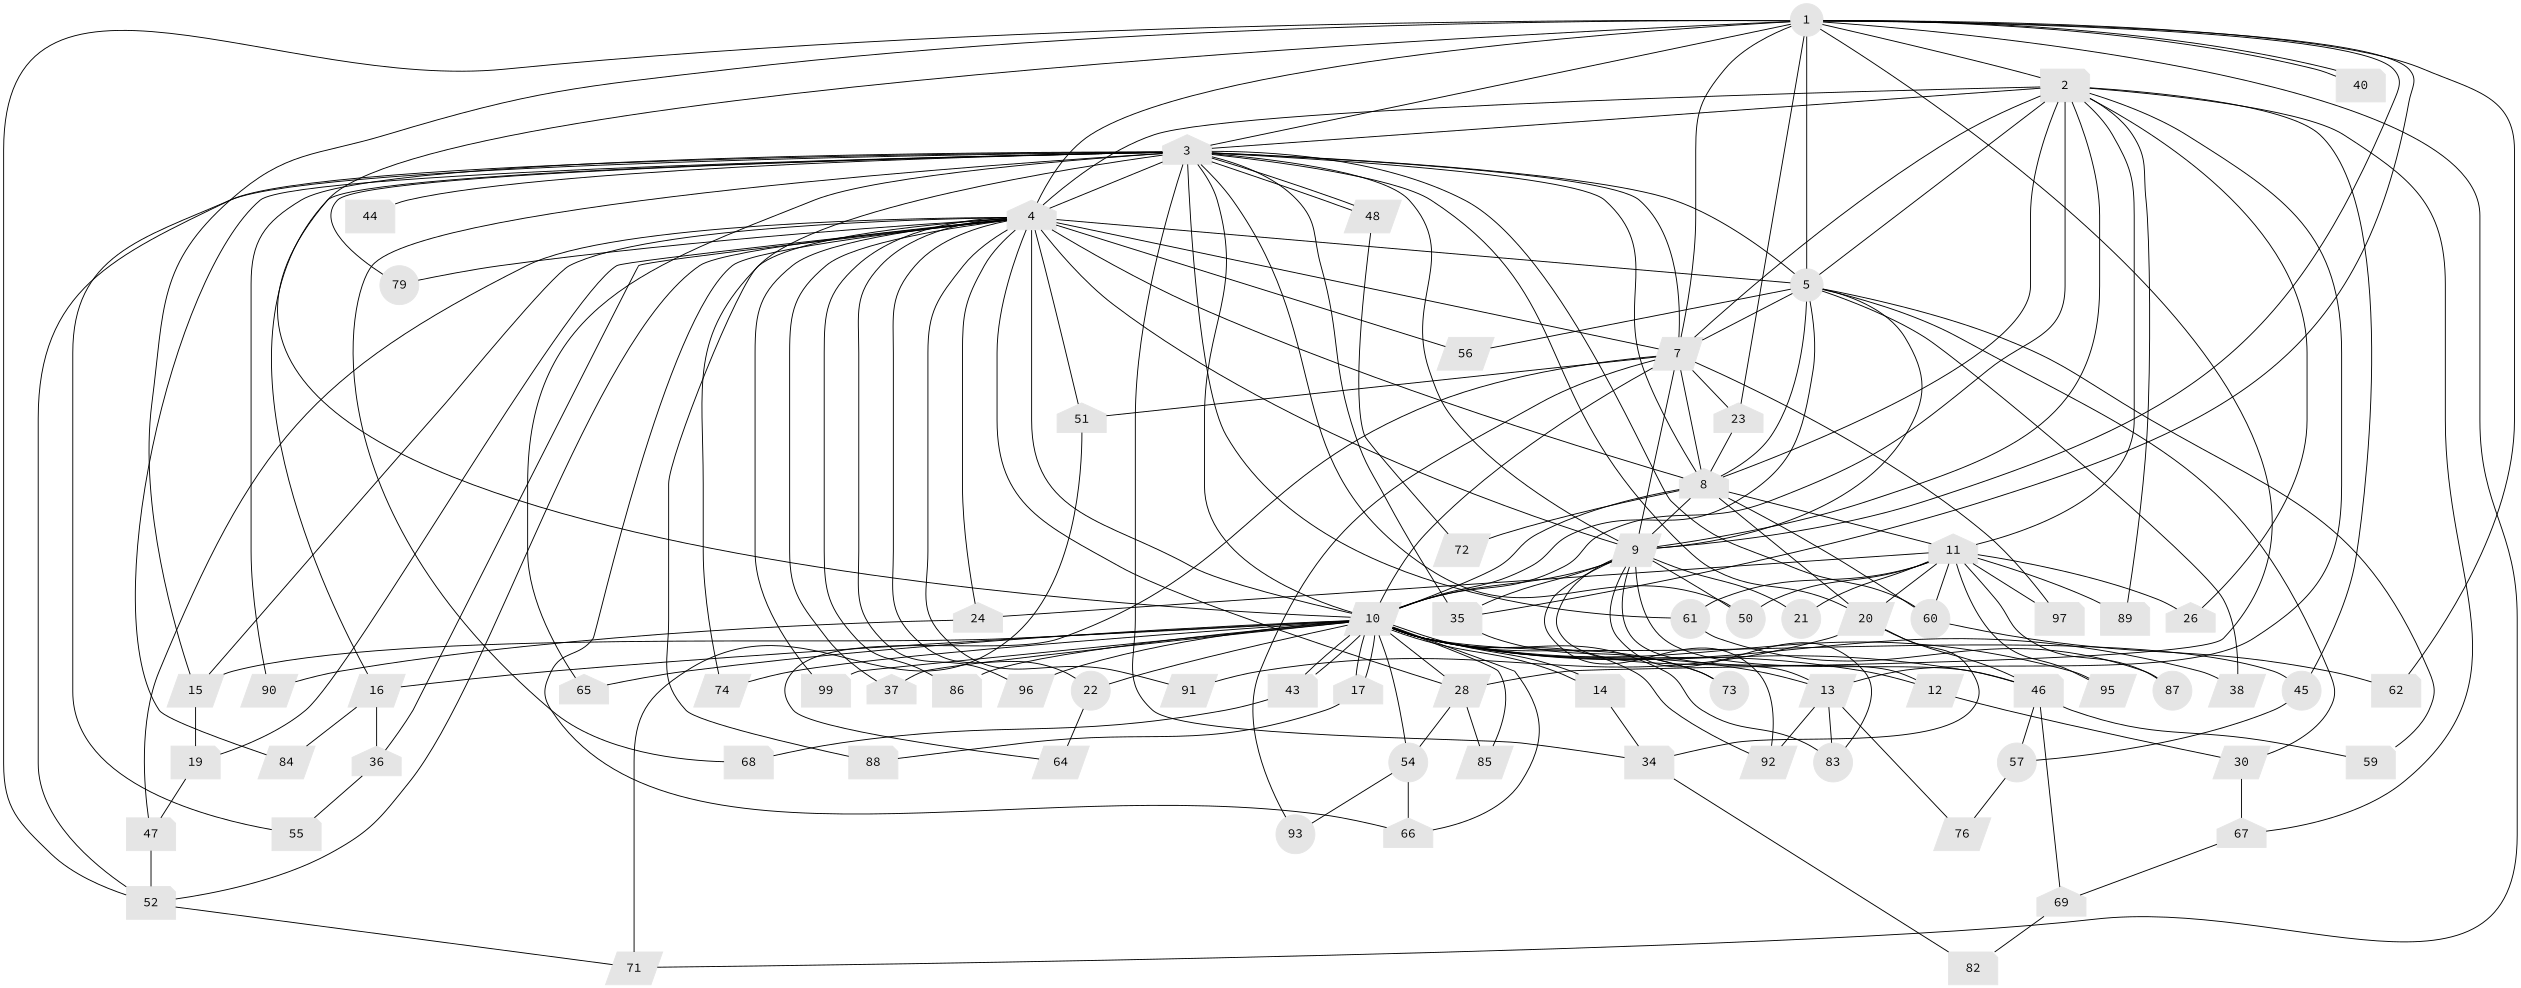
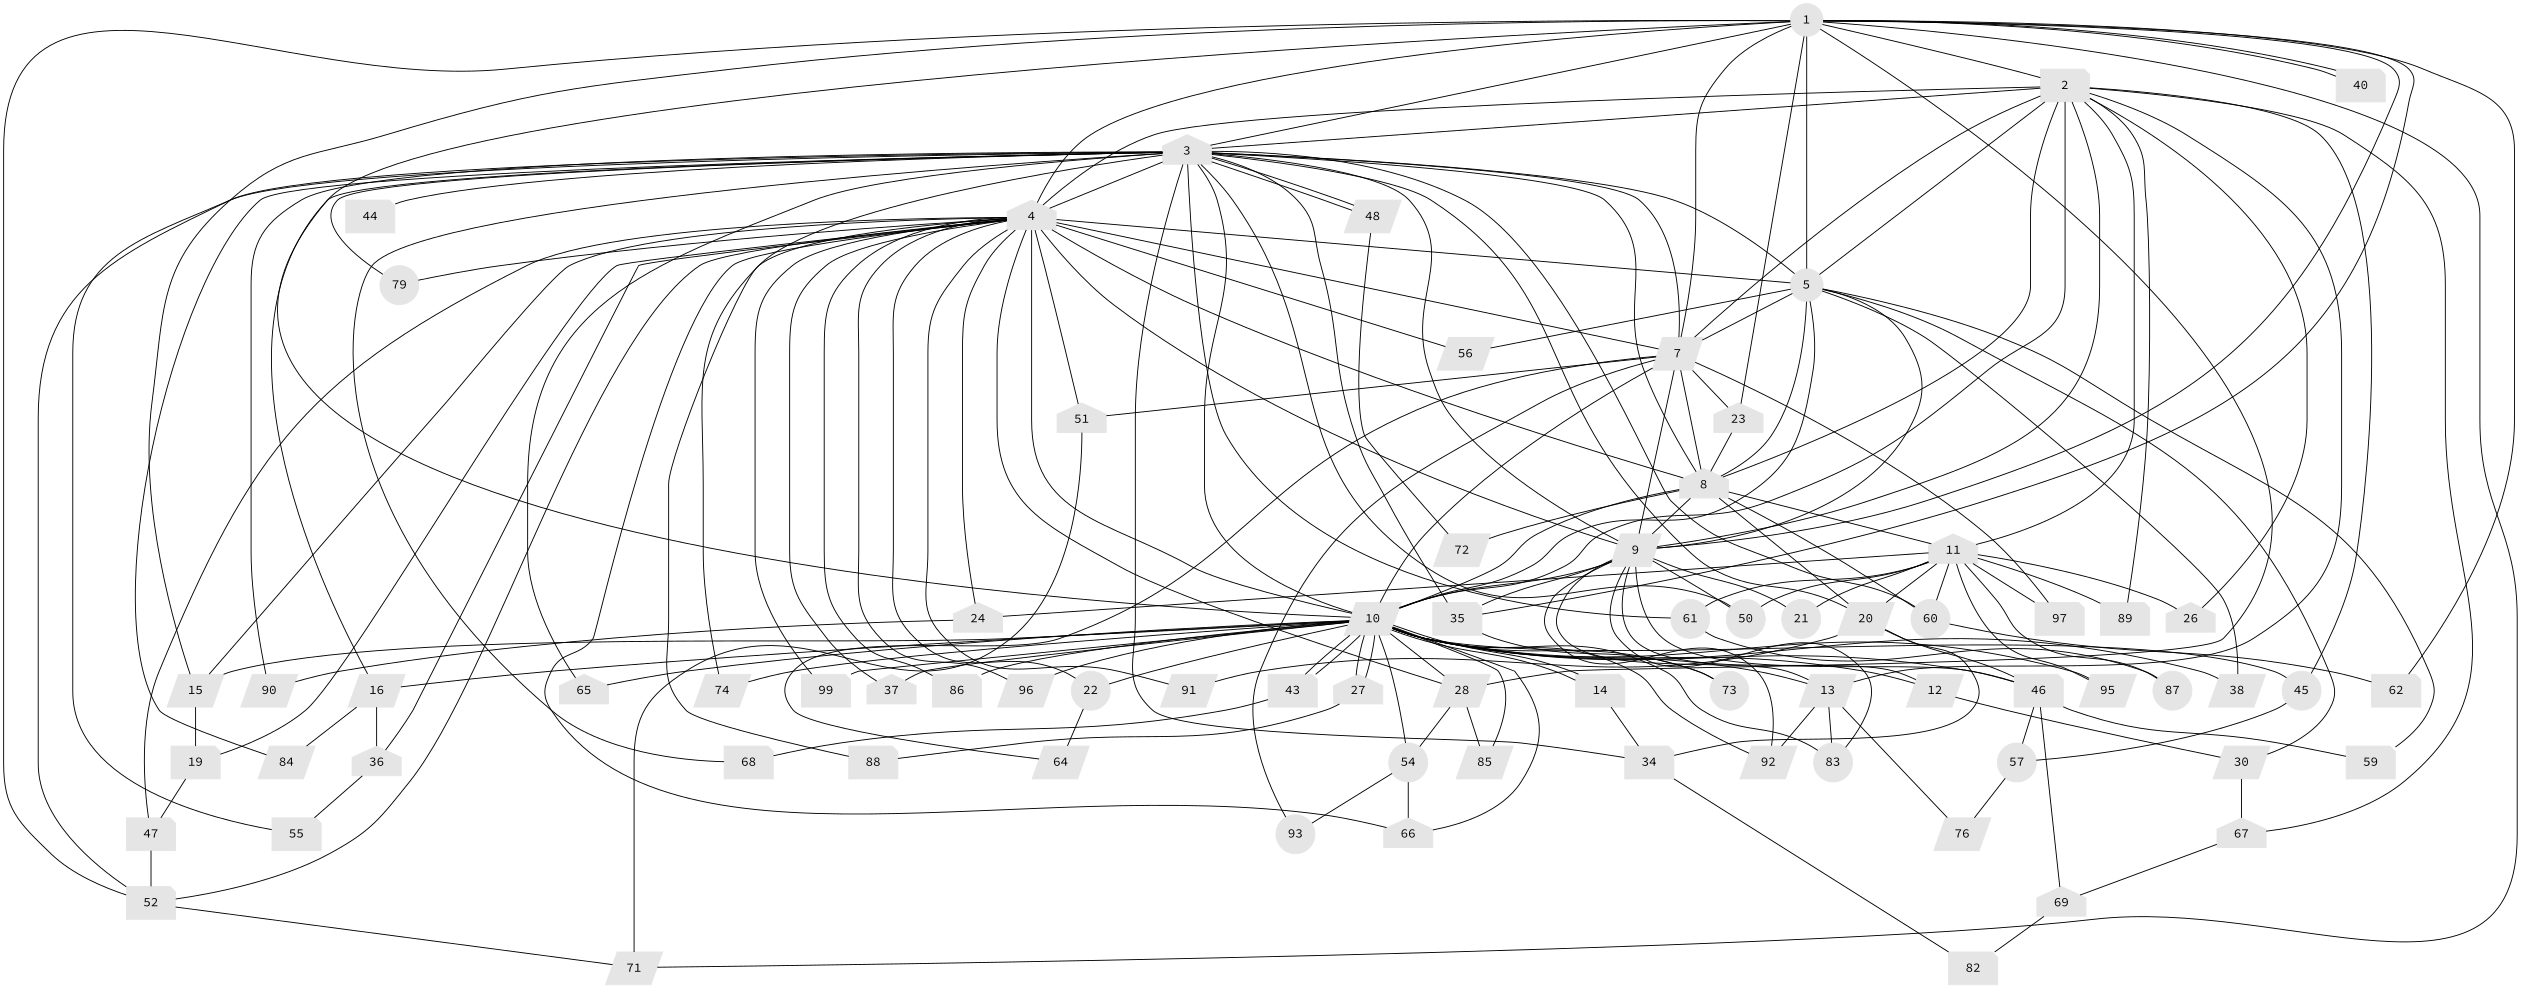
(1358, 691) -> (1358, 691)
